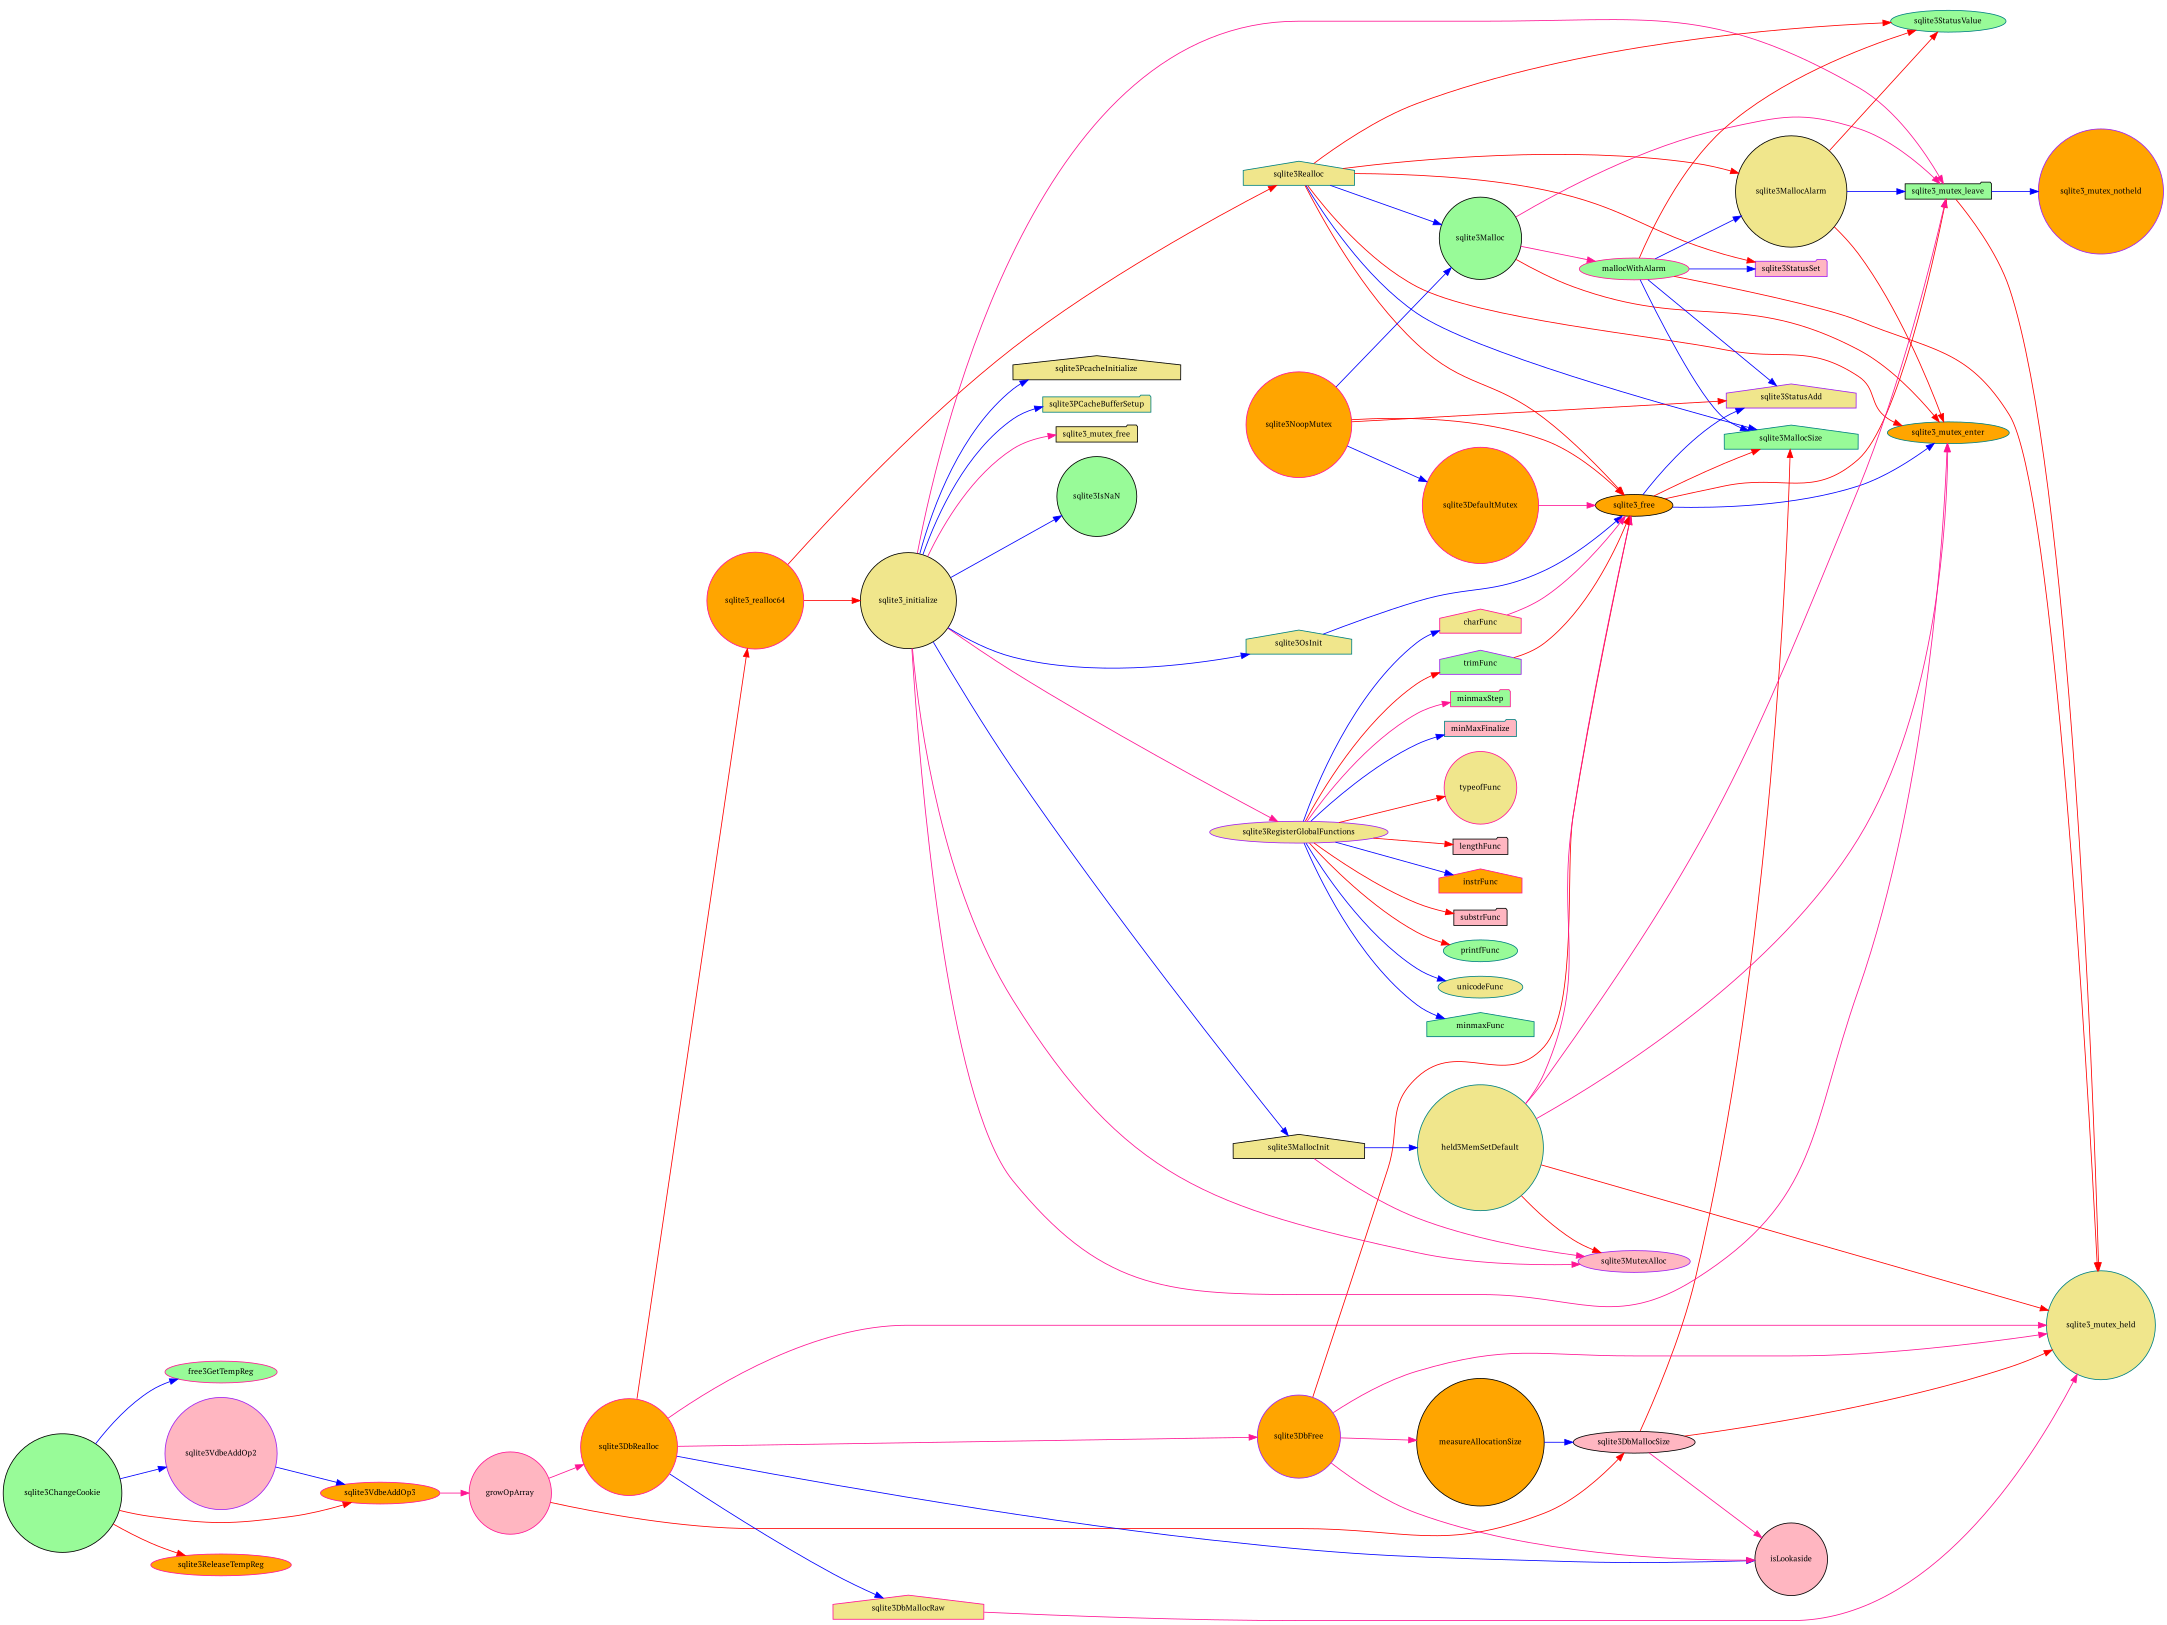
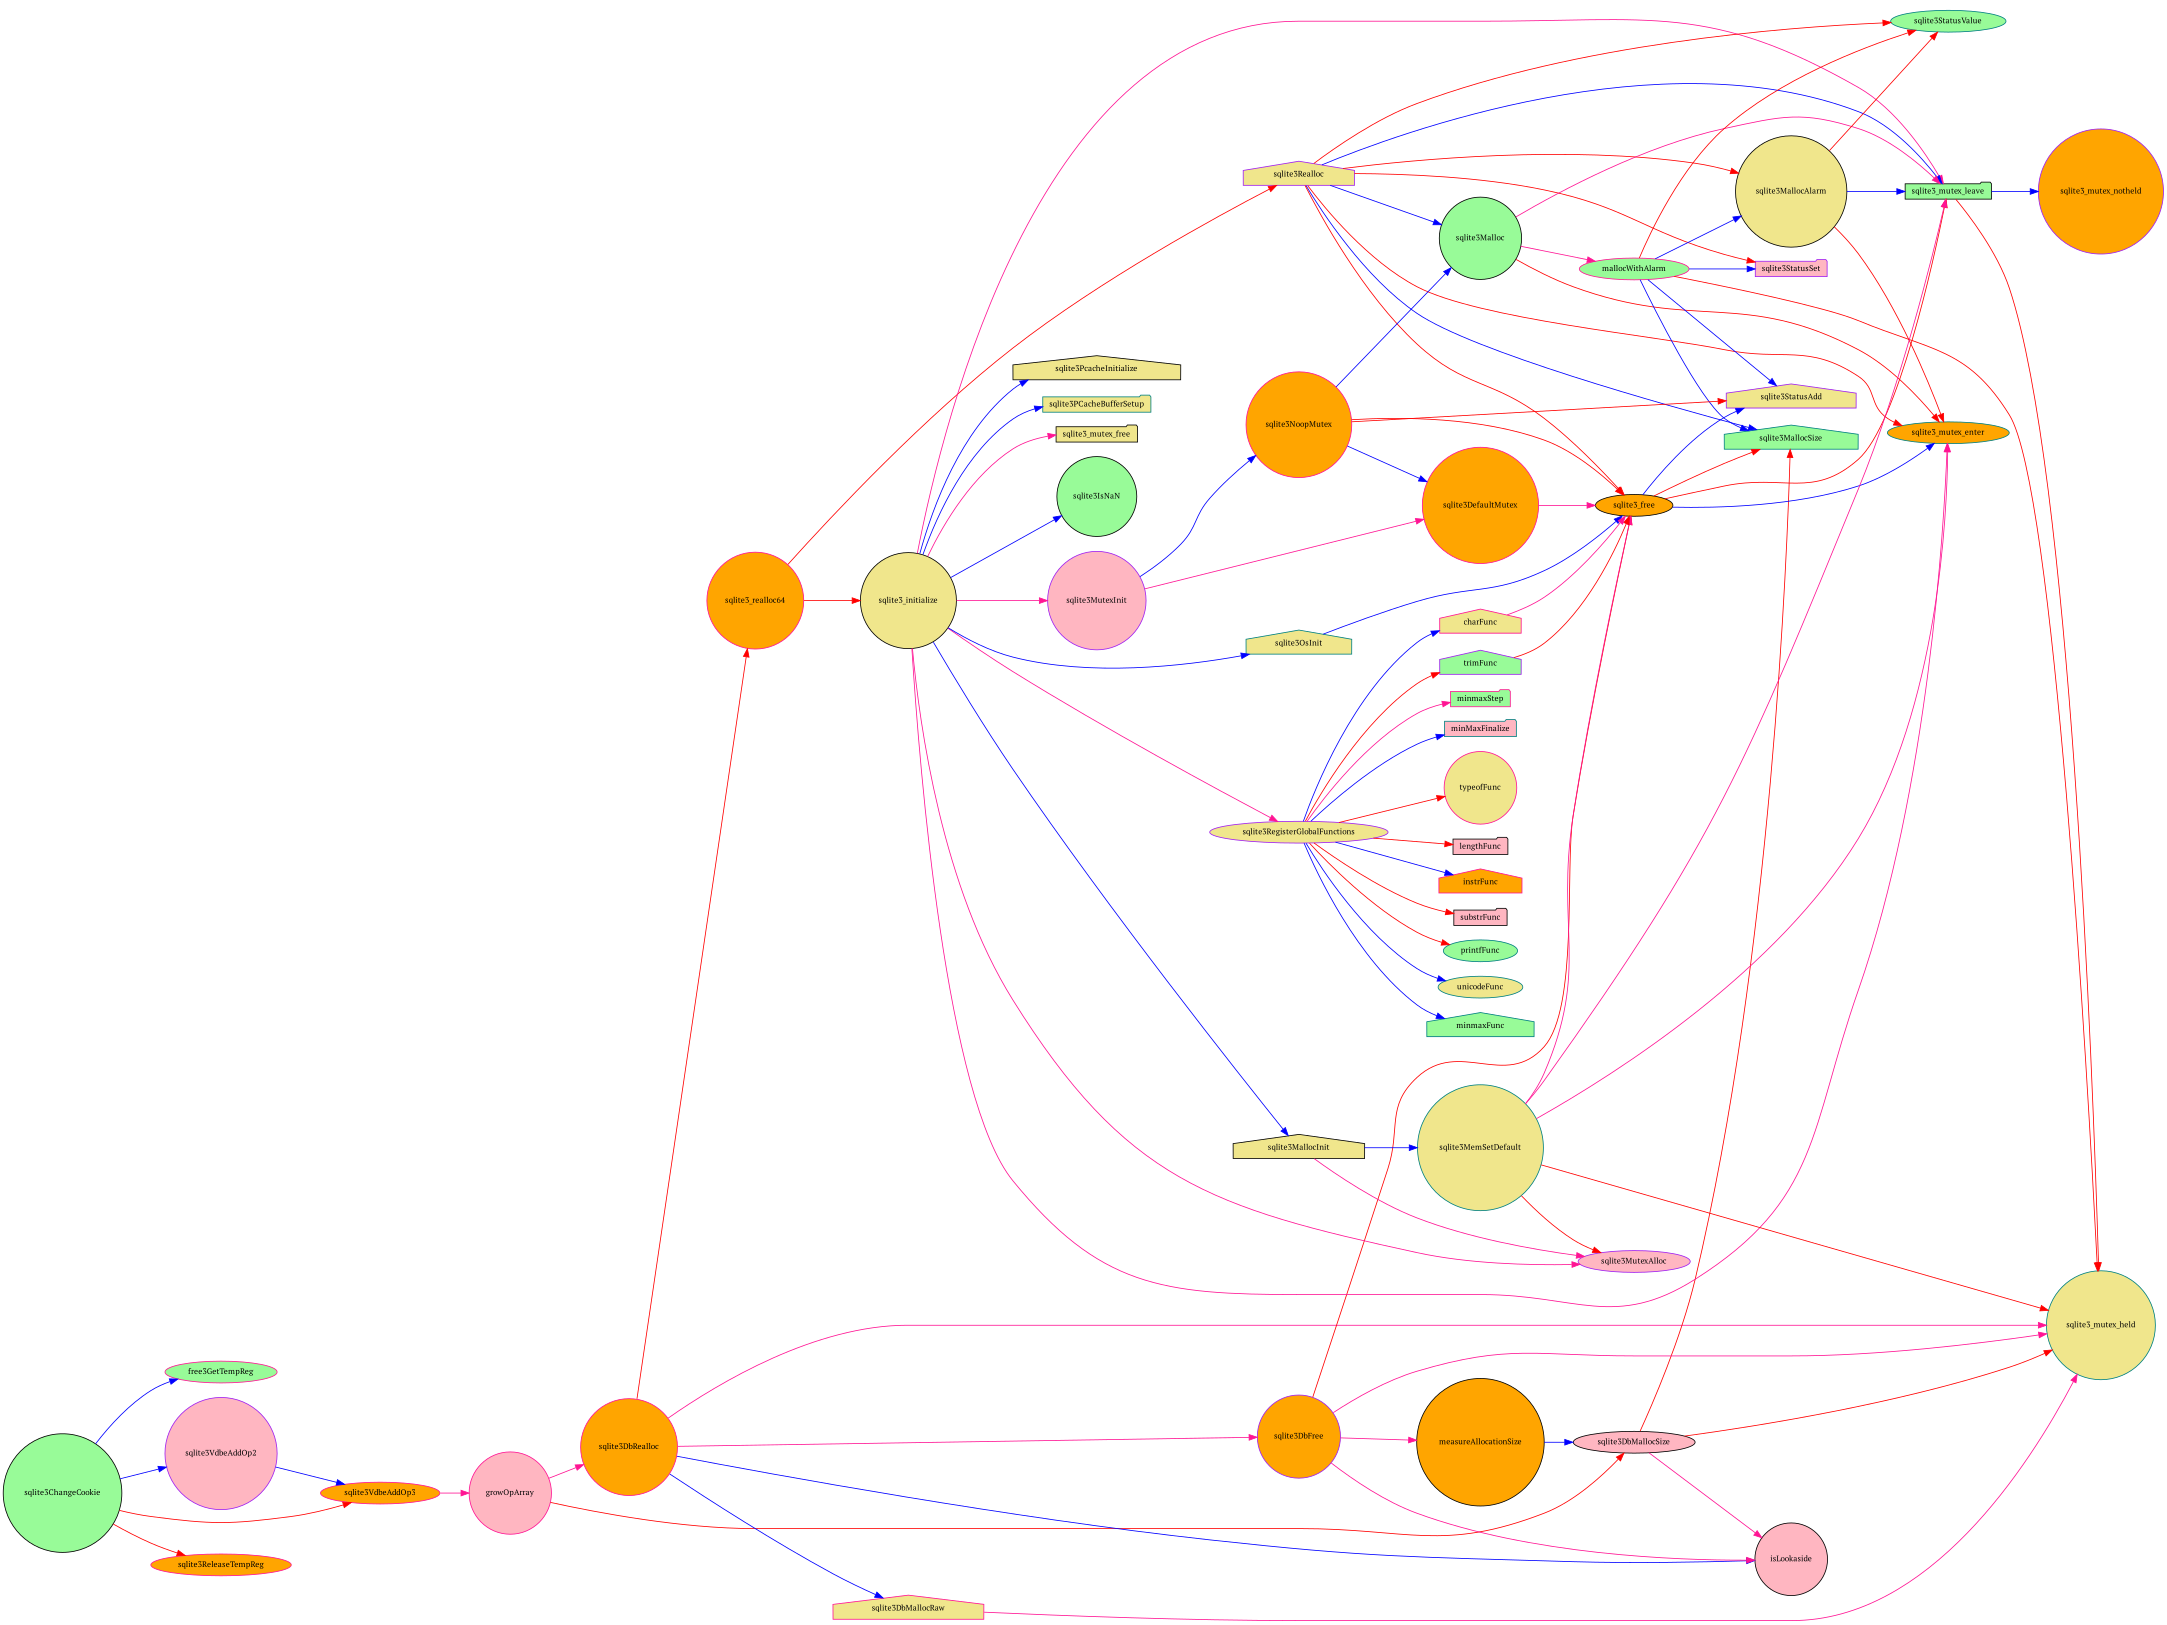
none -> (1638, 86)
(1299, 175) -> (1299, 175)
none -> (1097, 601)
(1480, 1148) -> (1480, 1148)
